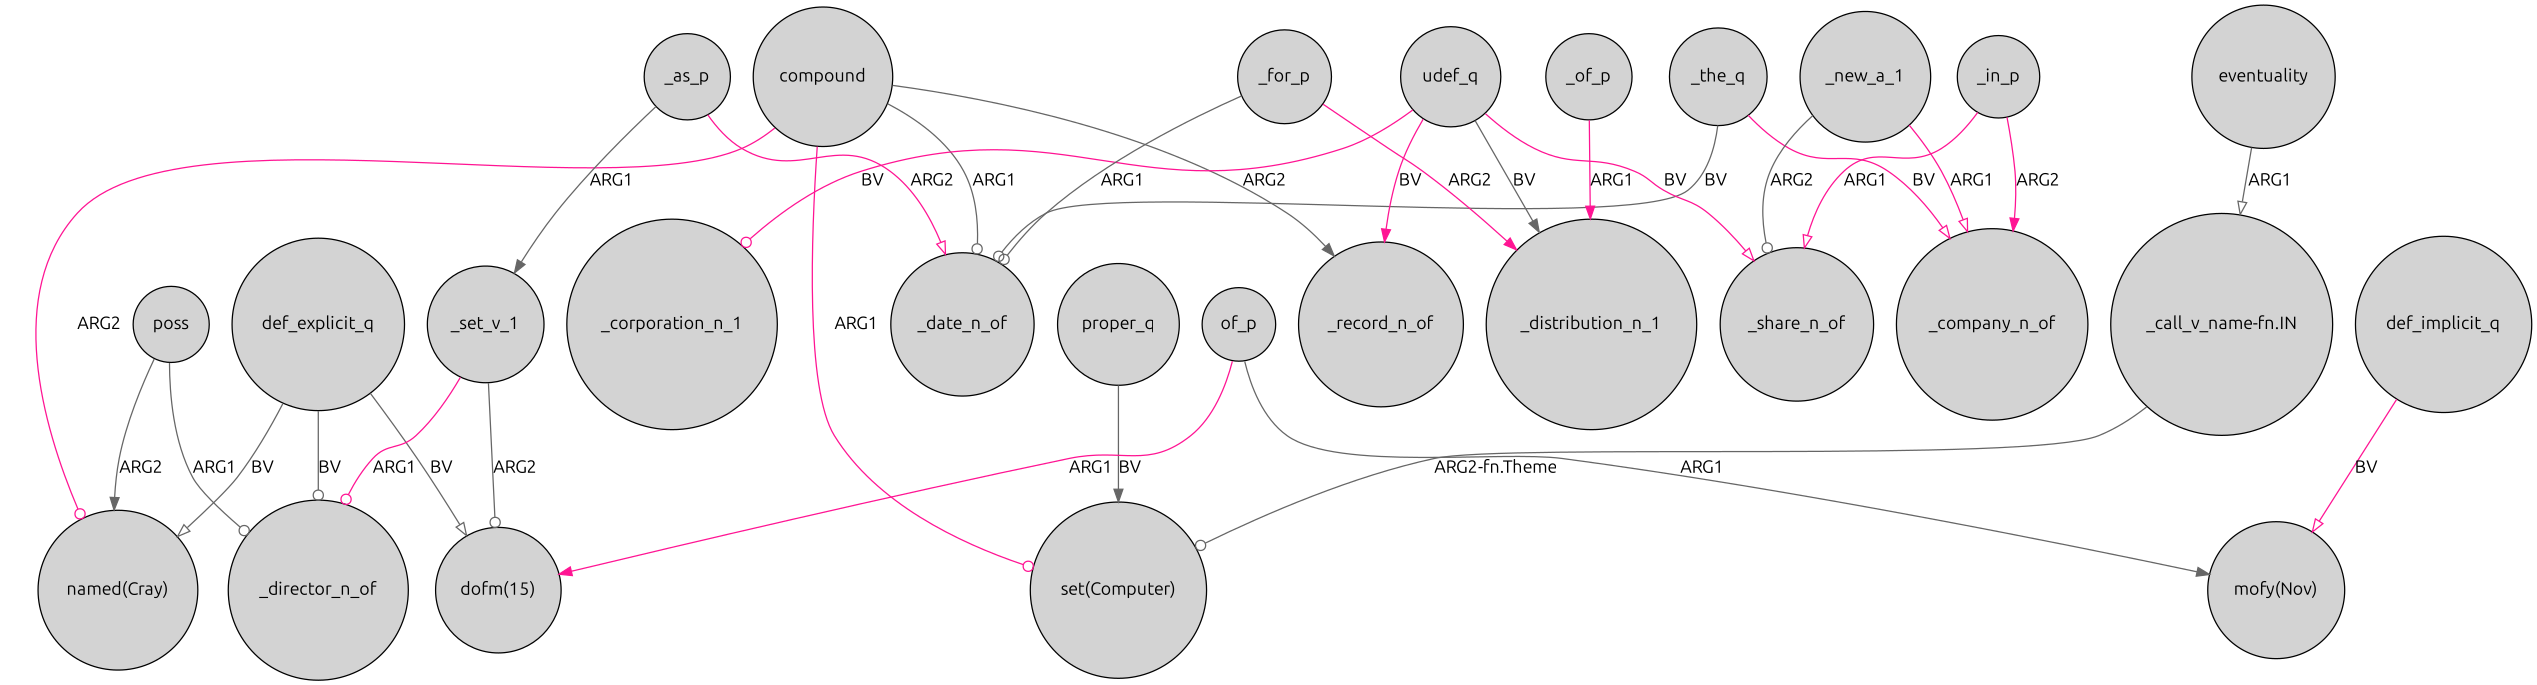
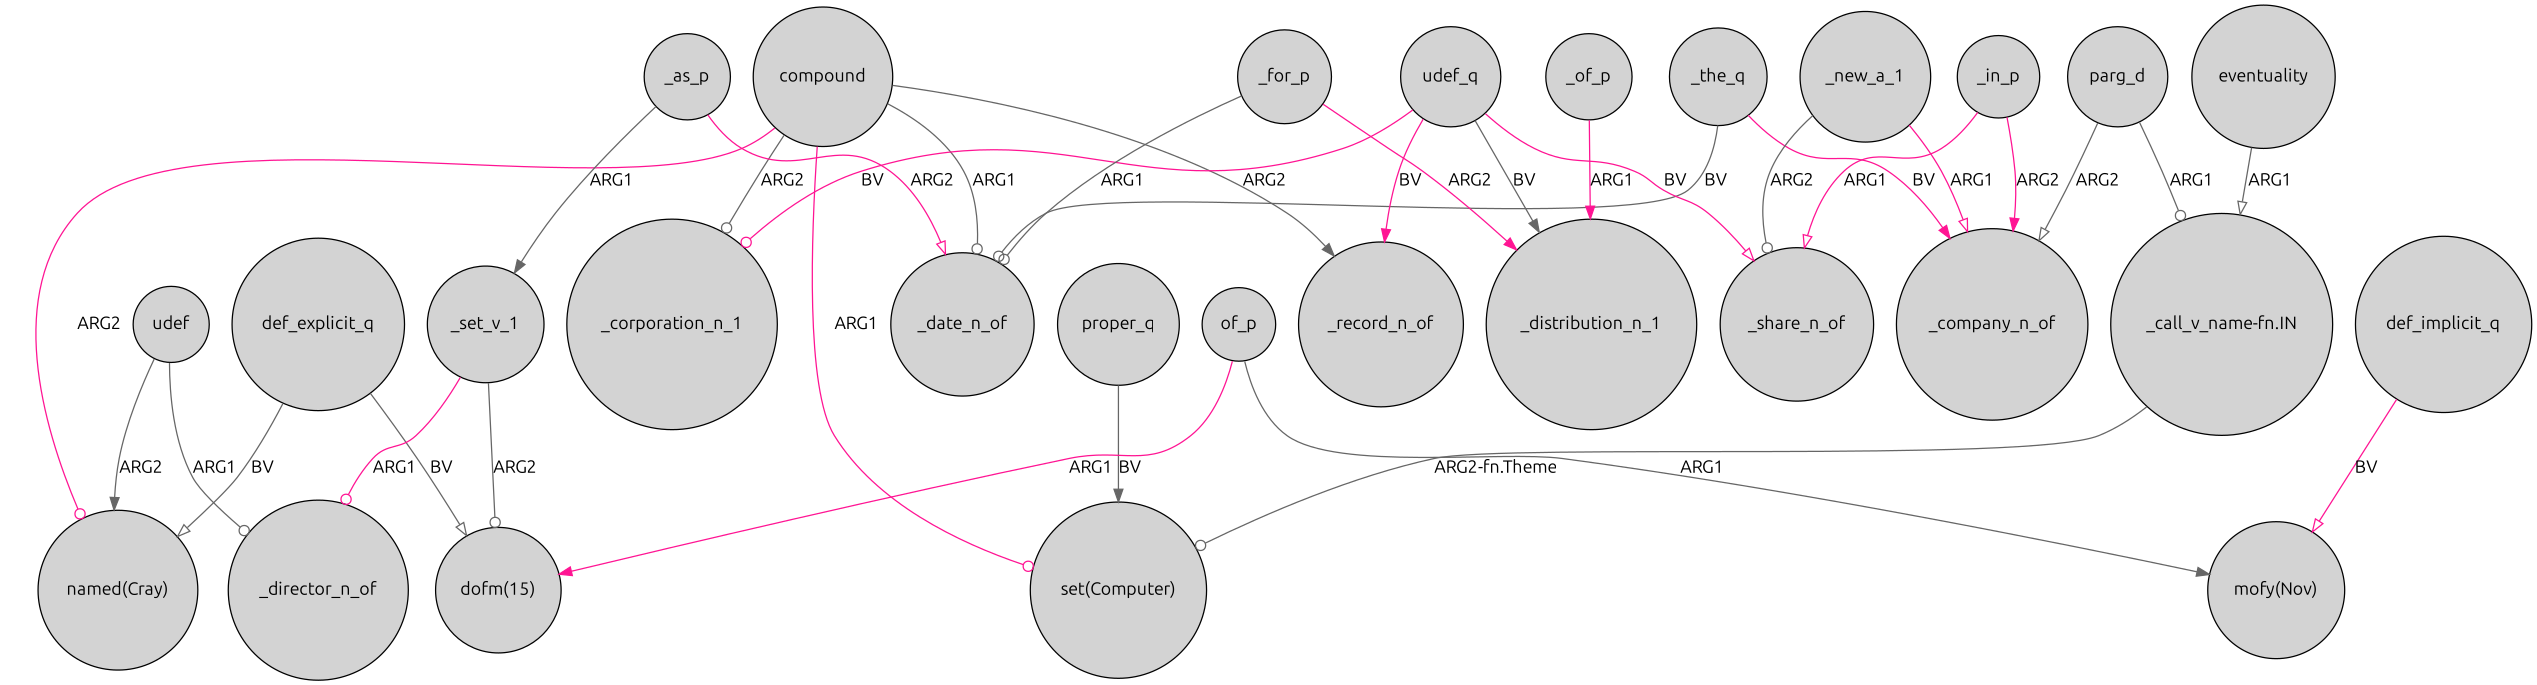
none -> (2118, 77)
(1846, 159) -> (1846, 159)
none -> (756, 179)
(171, 324) -> (171, 324)
(318, 451) -> none
